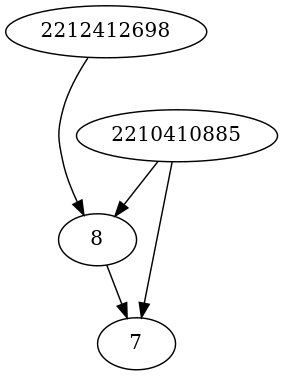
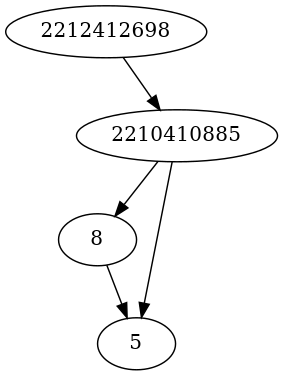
(59, 128) -> (137, 78)
(137, 344) -> (137, 344)
